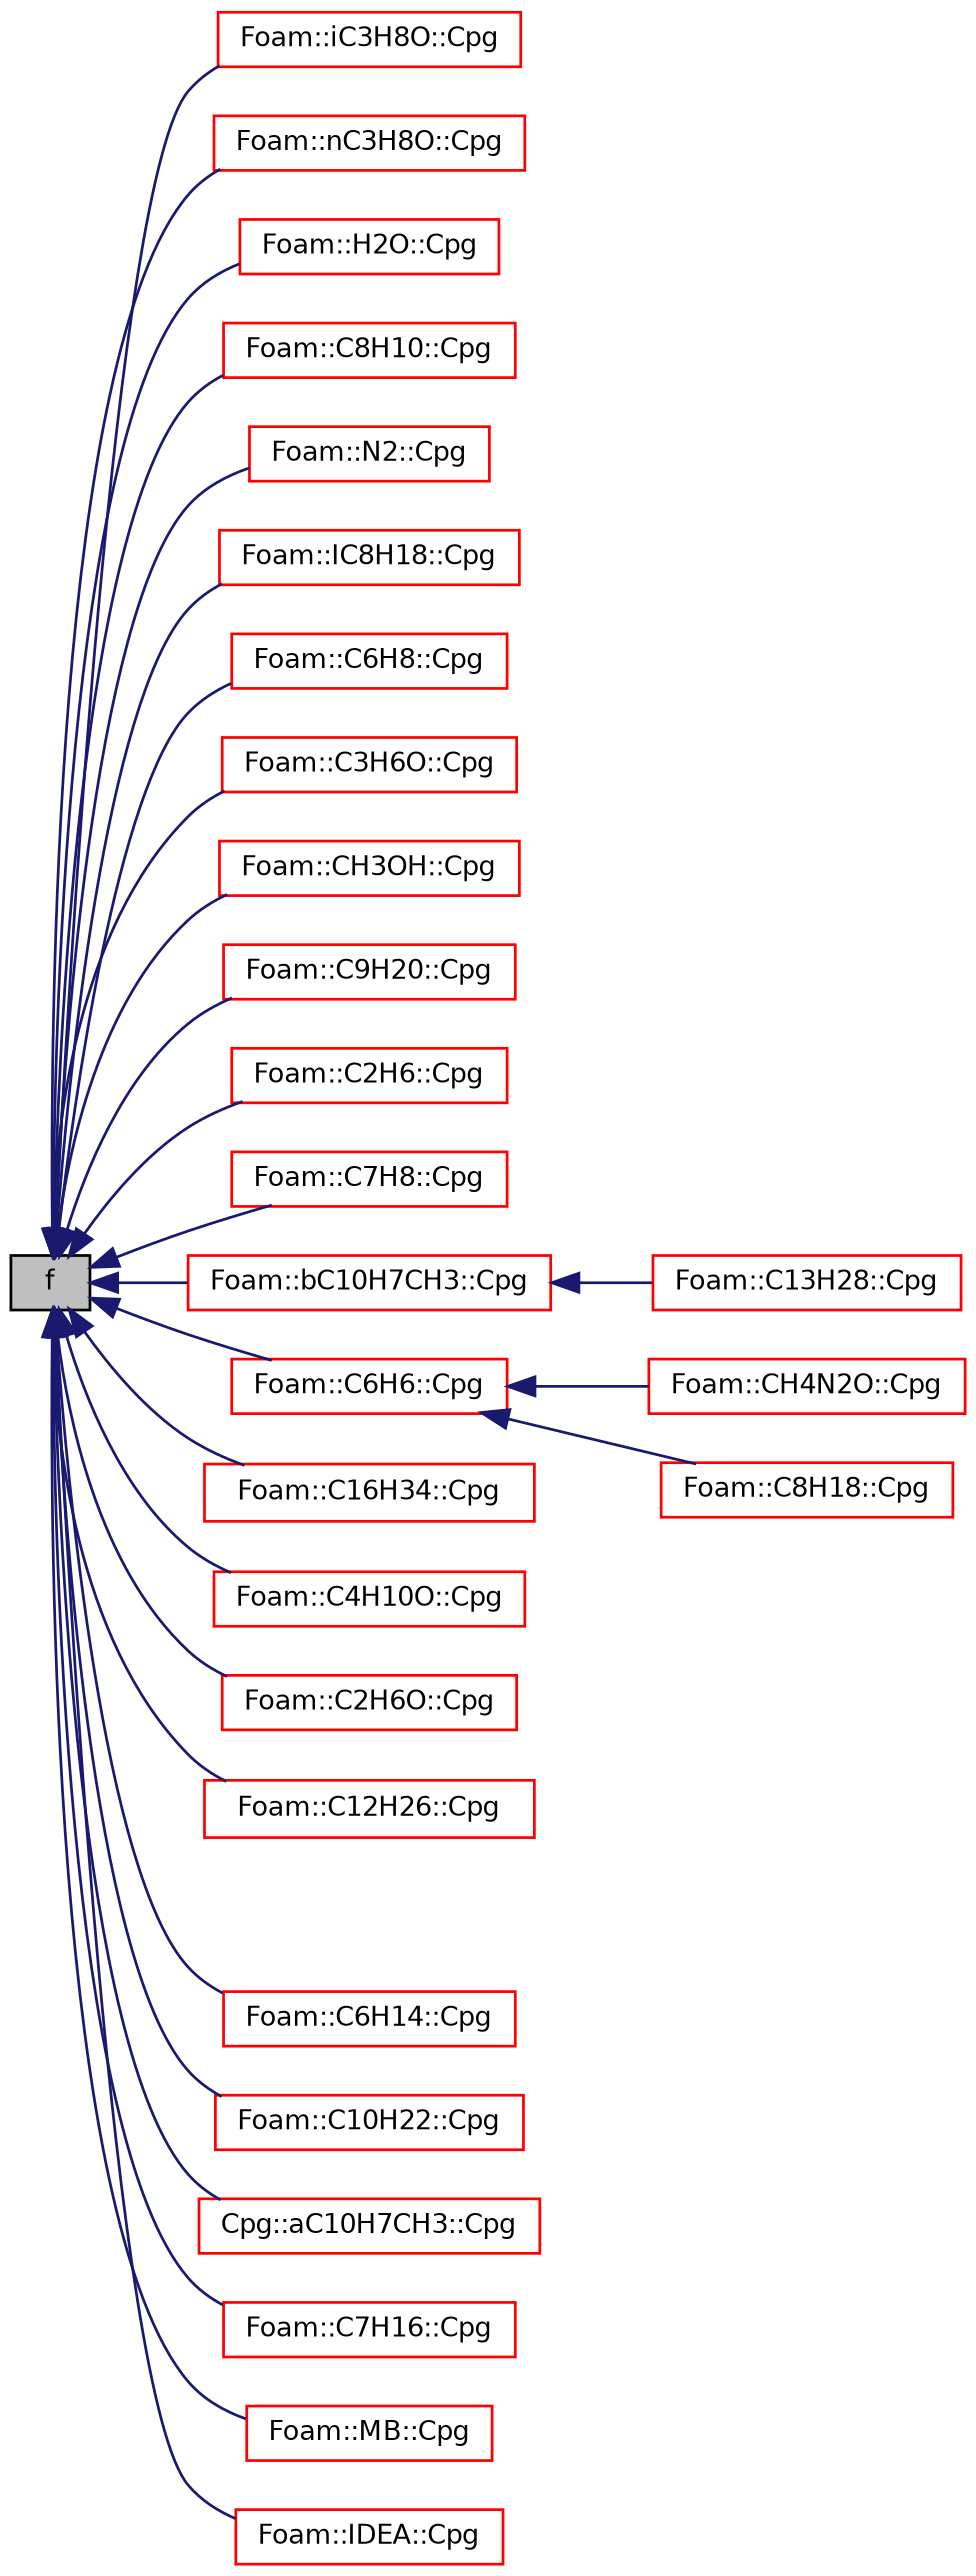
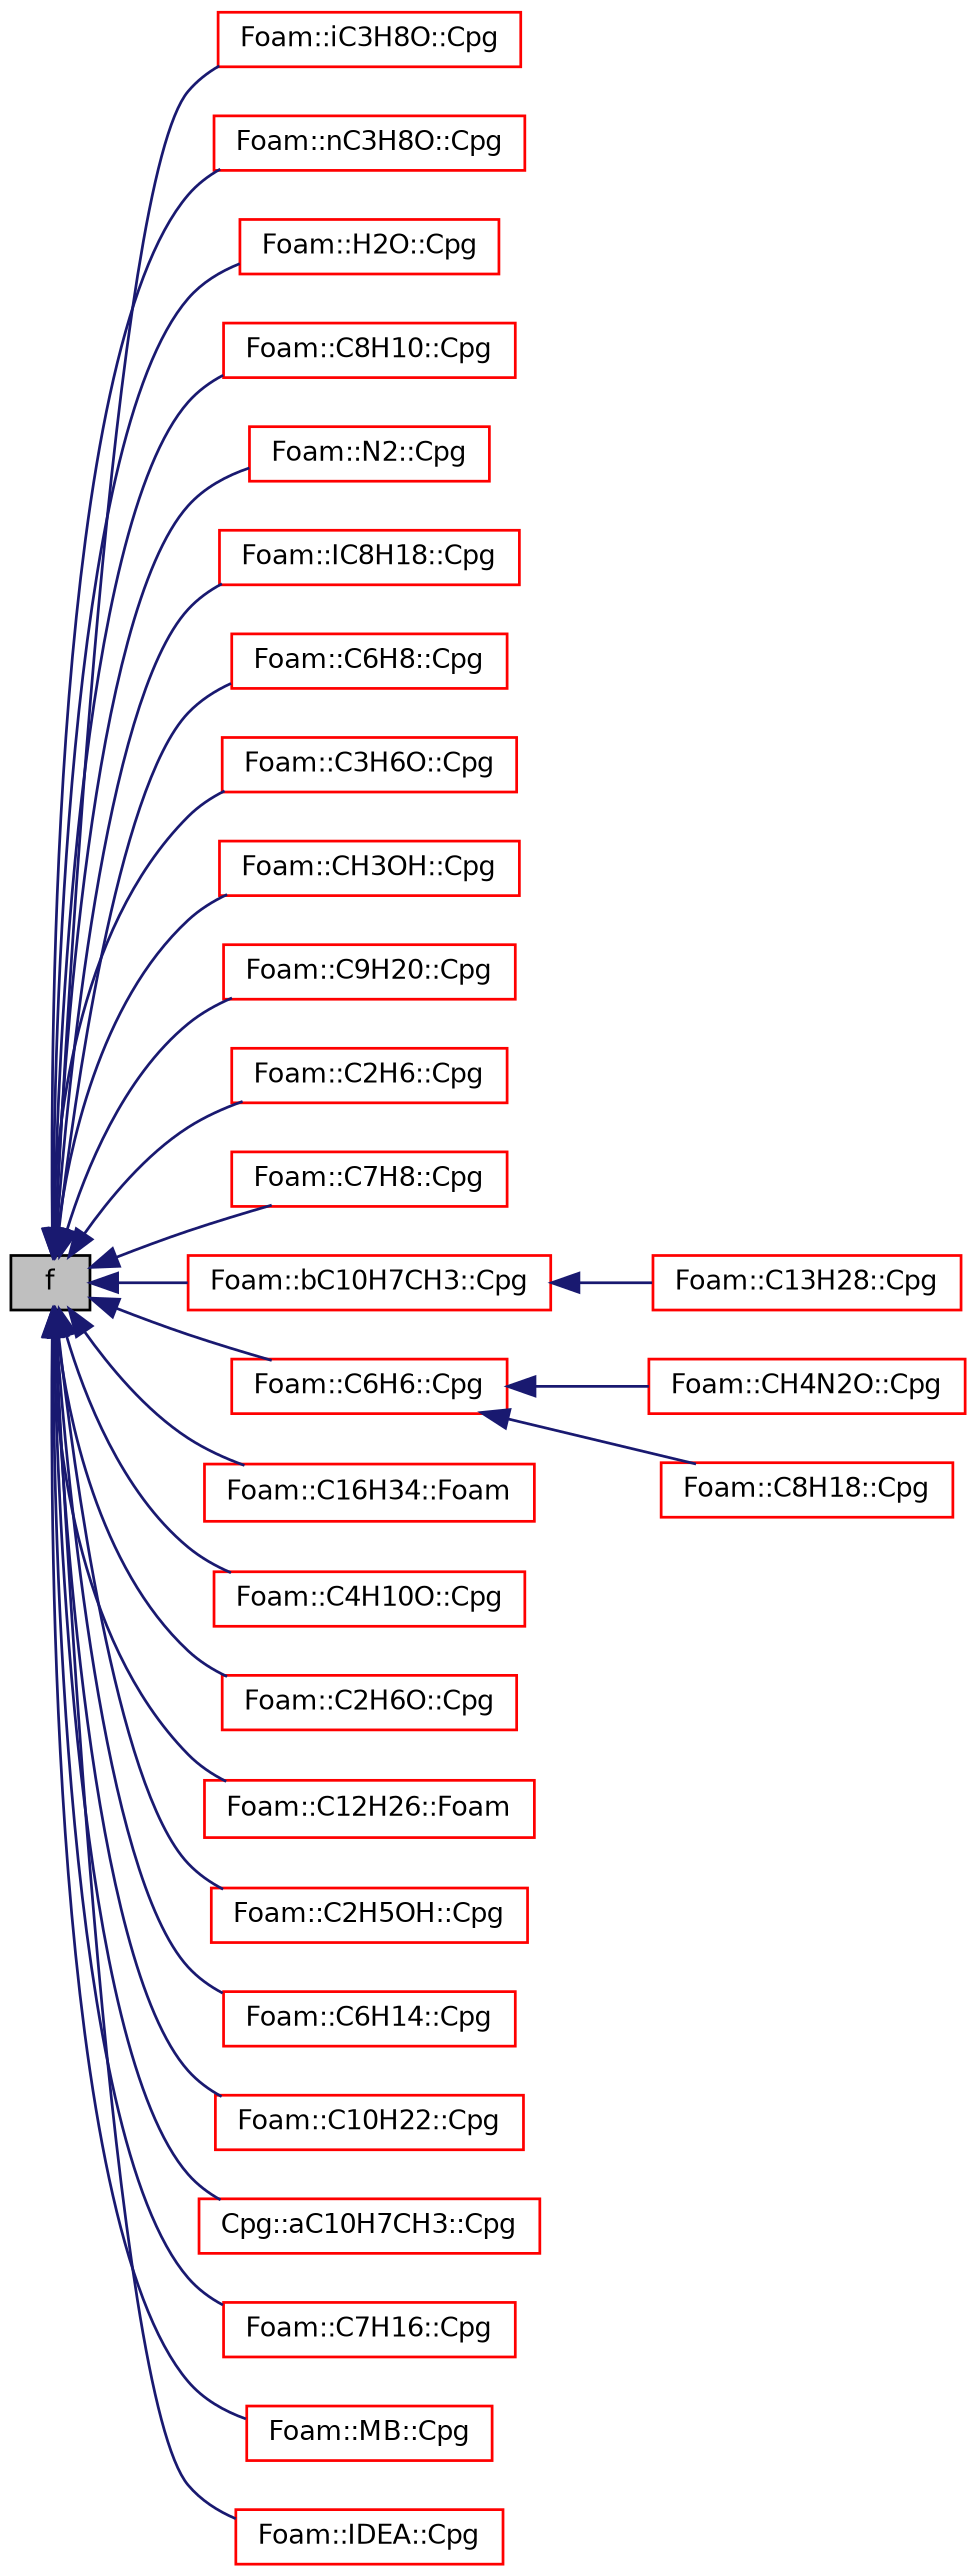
(369, 1493) -> (369, 1493)
(369, 1809) -> (369, 1809)
none -> (369, 1915)
